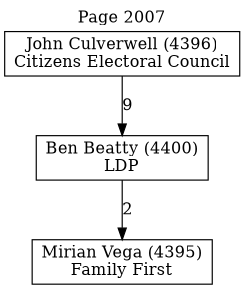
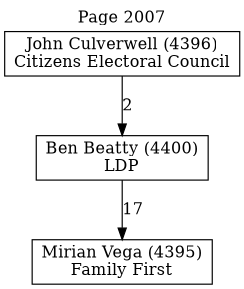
(128, 106) -> (128, 106)
(128, 210) -> (133, 210)
